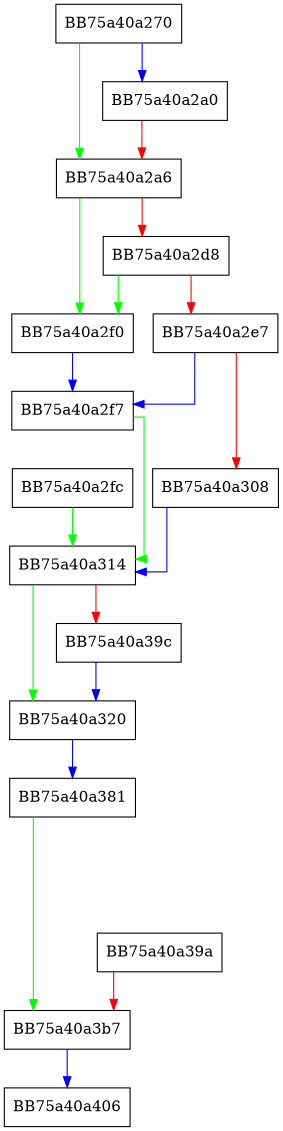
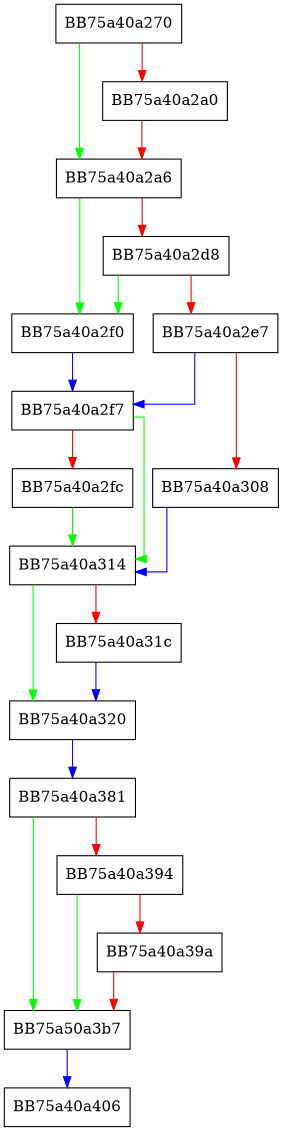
(142, 57) -> (142, 57)
none -> (73, 444)
(119, 643) -> (119, 643)
none -> (120, 875)
(67, 1030) -> (67, 1030)
